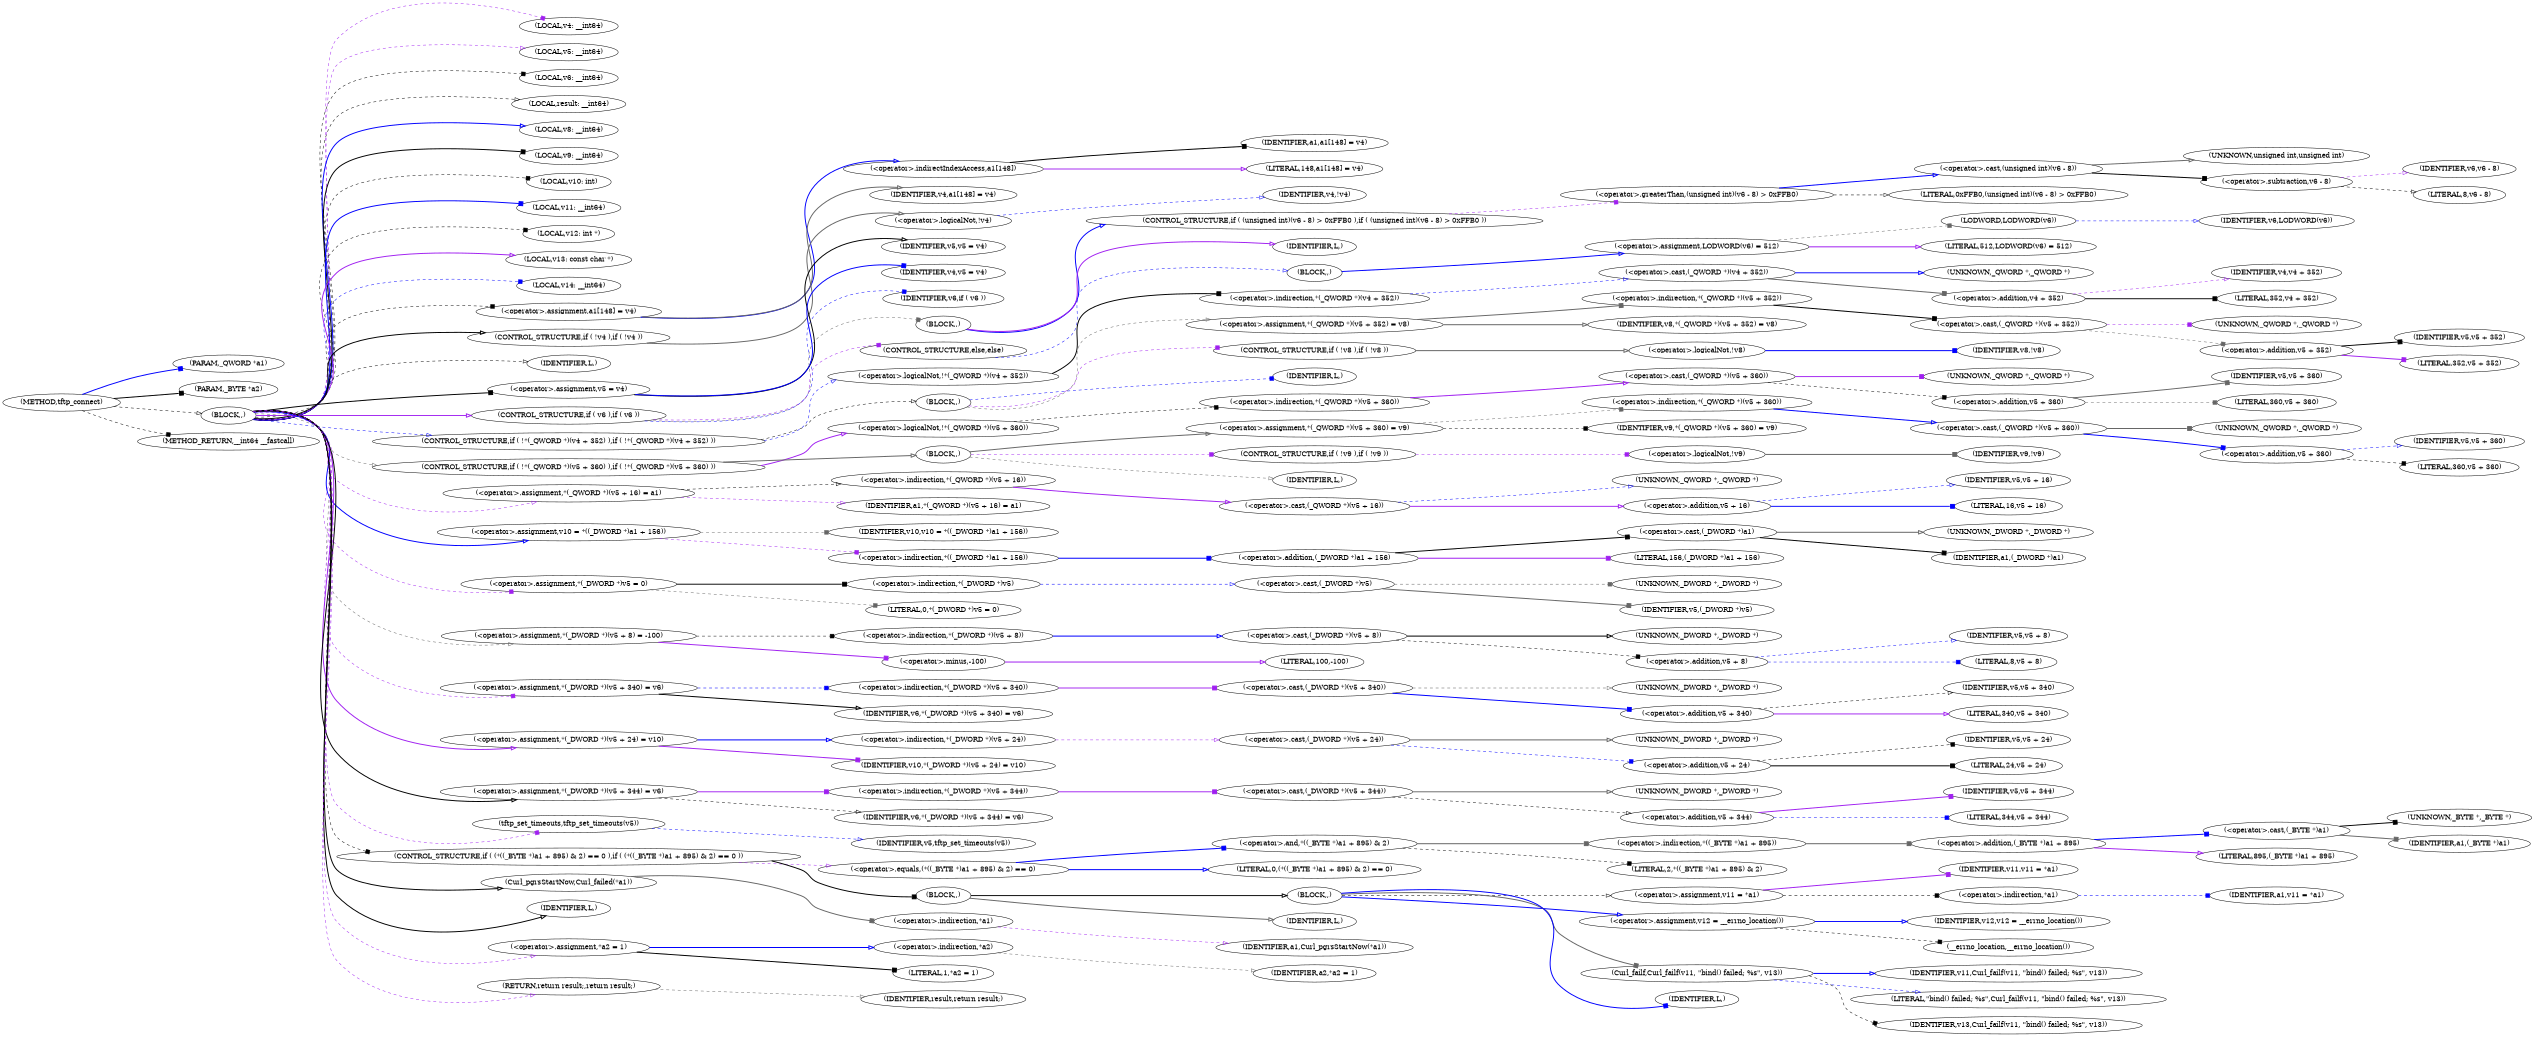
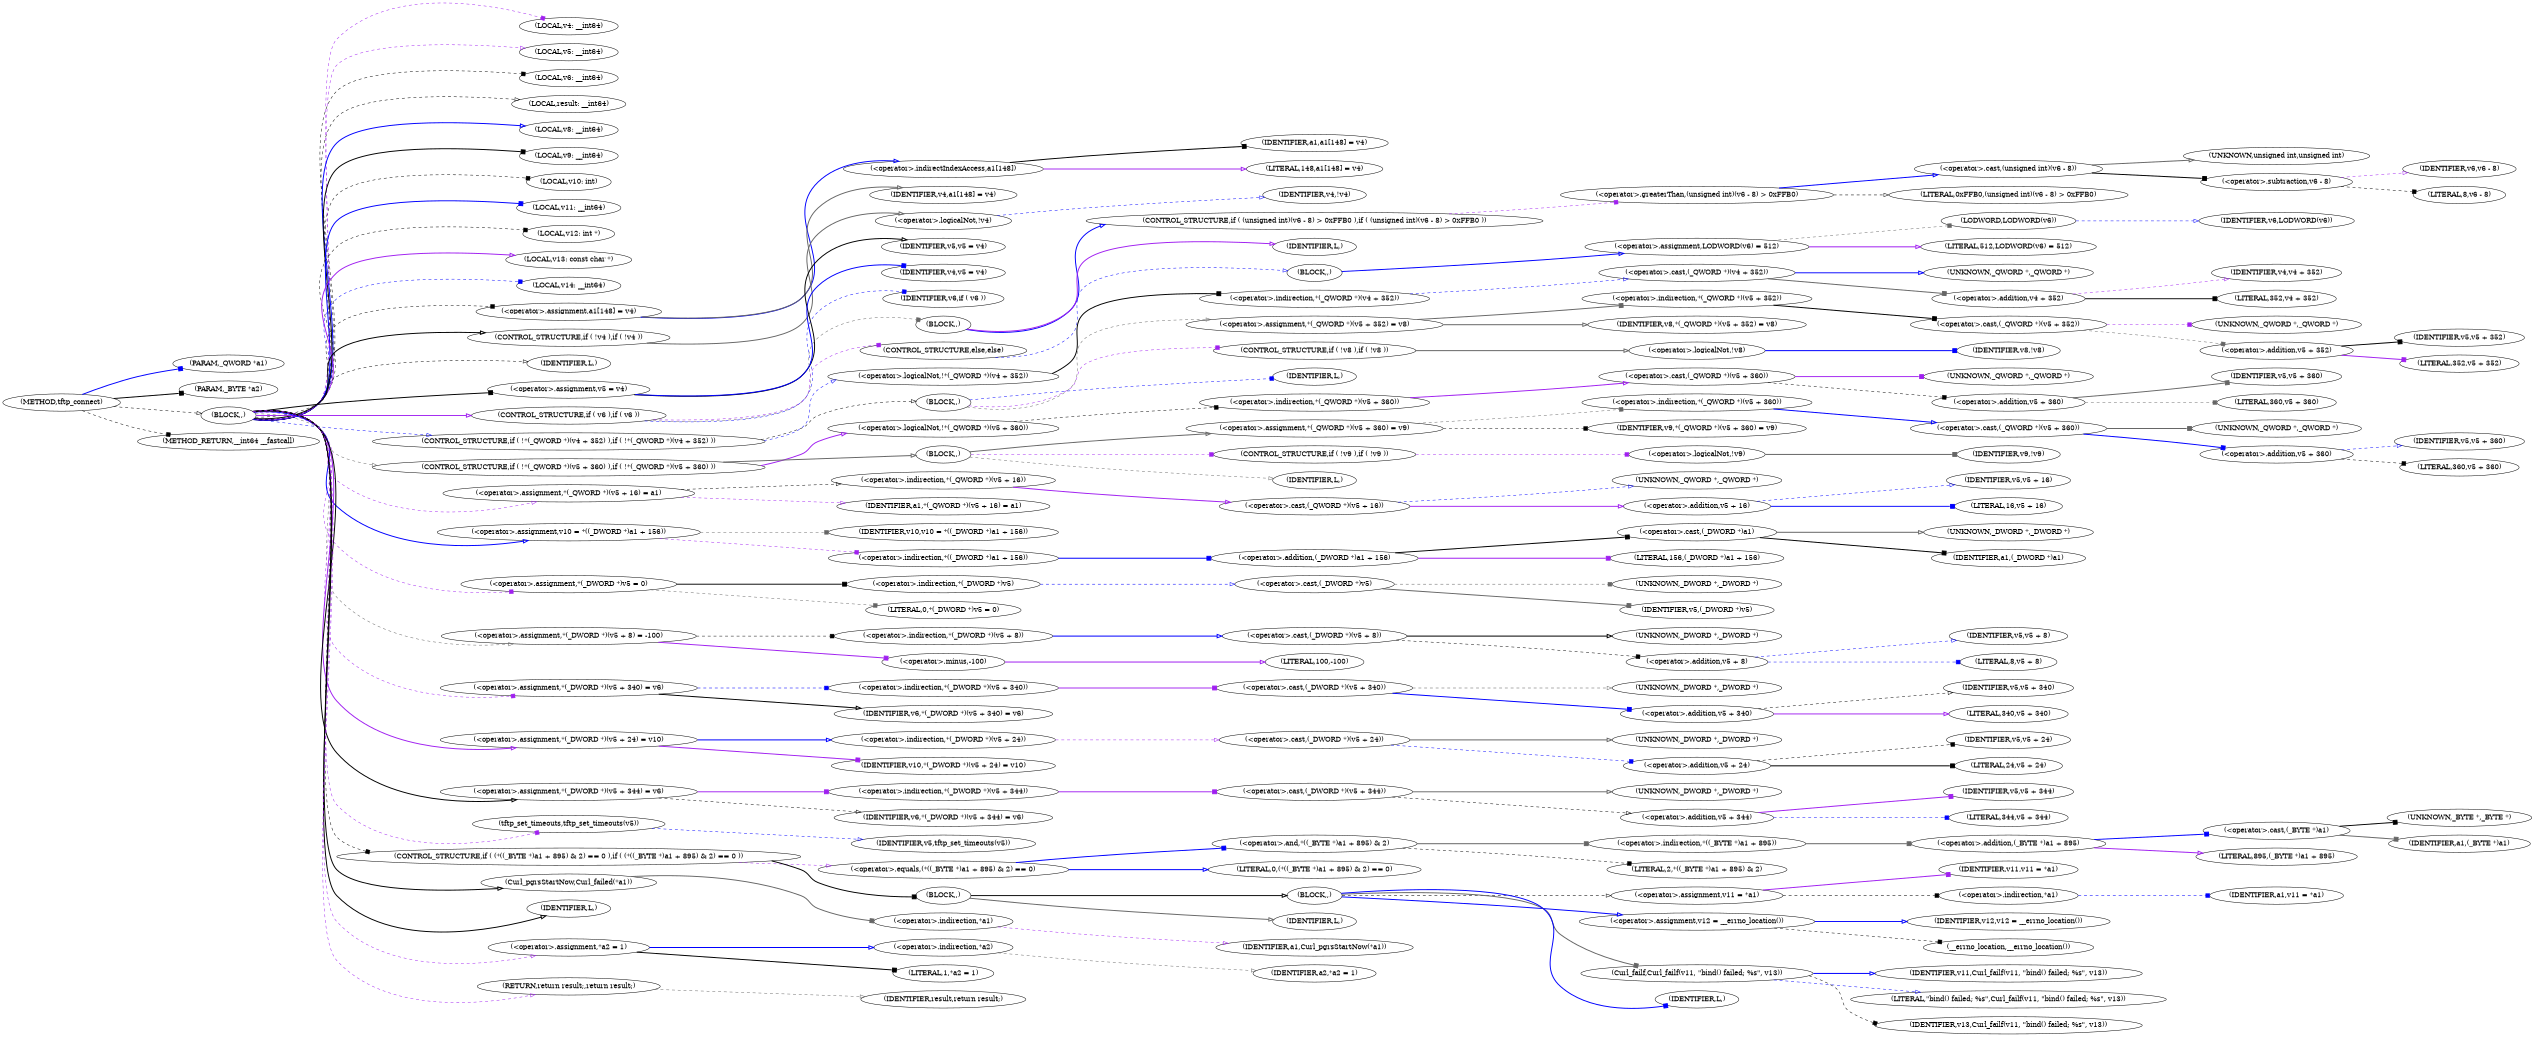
(2376, 189) -> (2376, 189)
